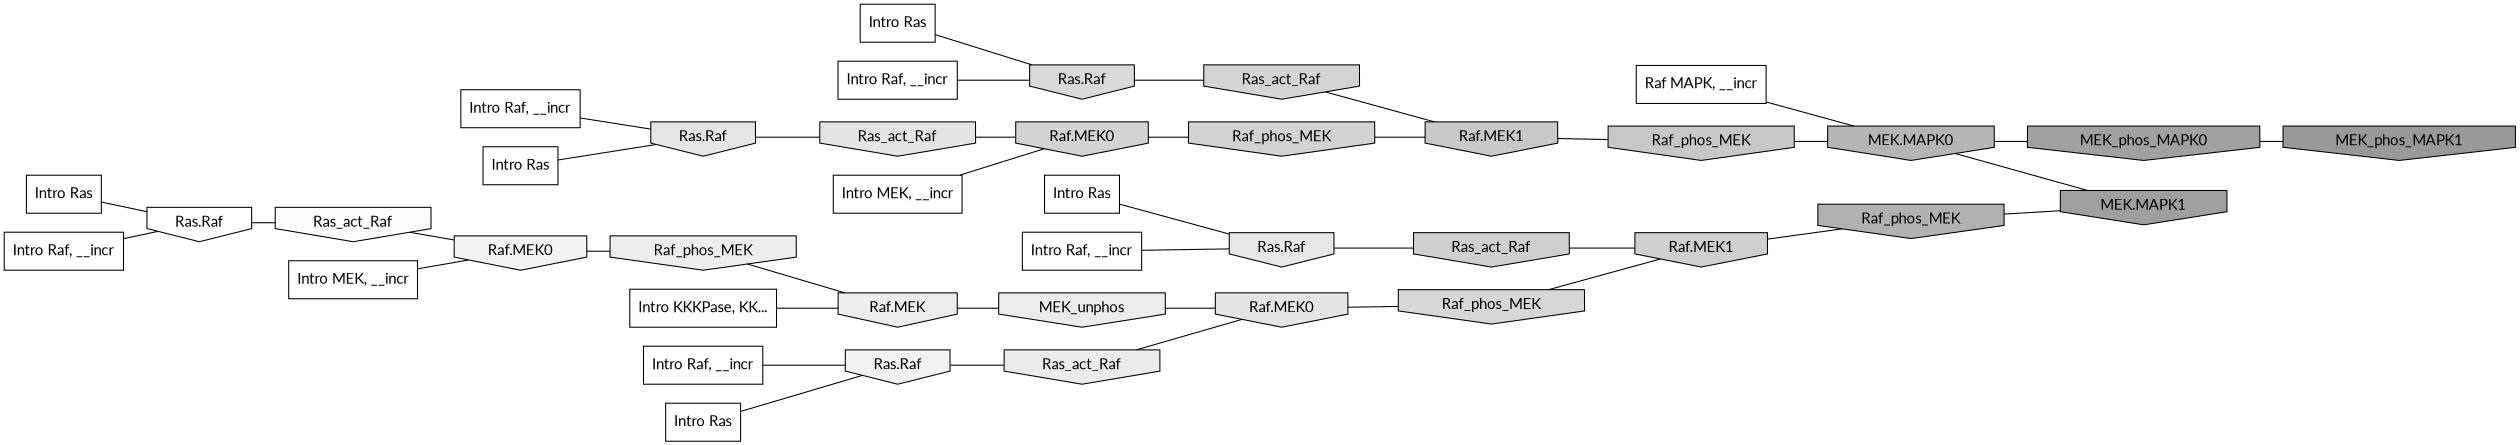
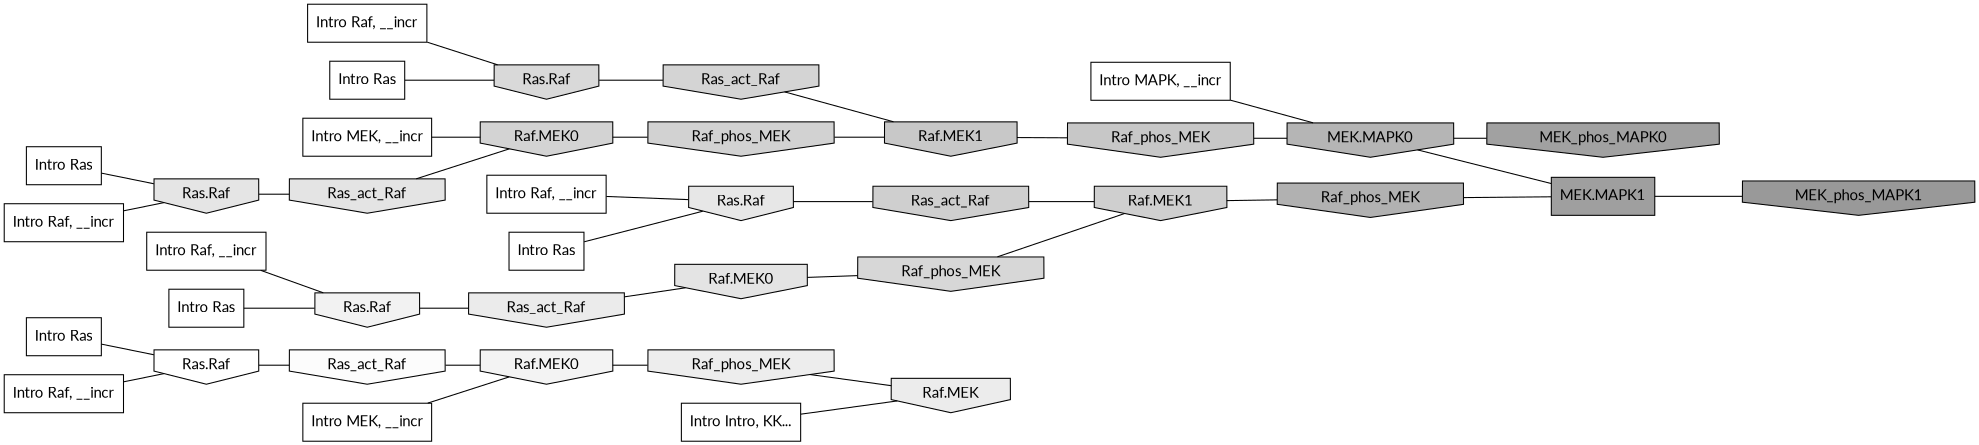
(1701, 84) -> (1161, 81)
(2271, 141) -> (1698, 196)
(2144, 206) -> (1603, 196)
(703, 308) -> (741, 422)
(1082, 308) -> none
